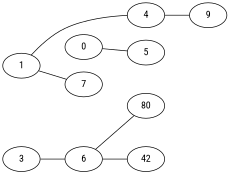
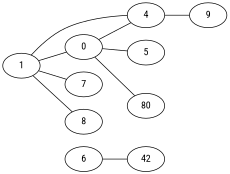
none -> (115, 31)
none -> (53, 56)
none -> (84, 122)
(115, 132) -> (115, 76)
(21, 159) -> none
